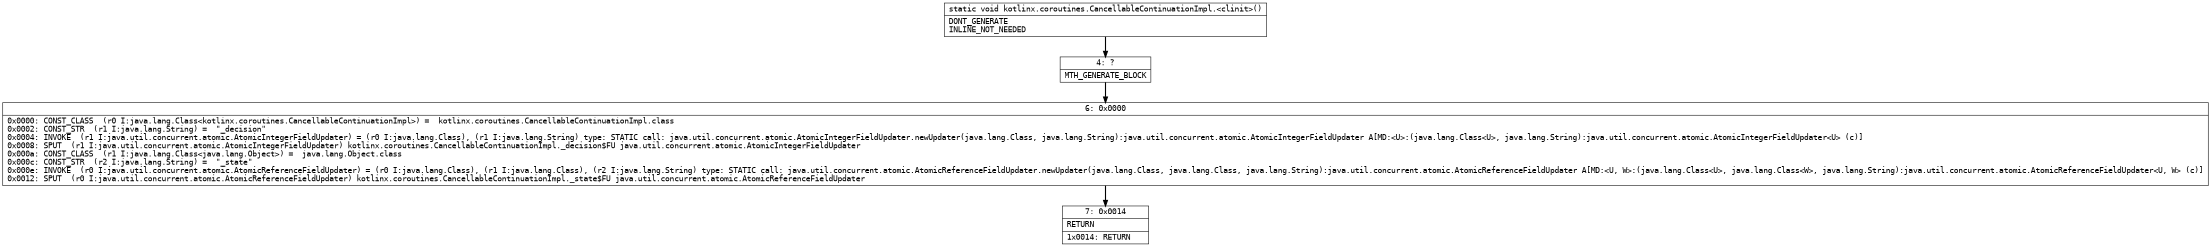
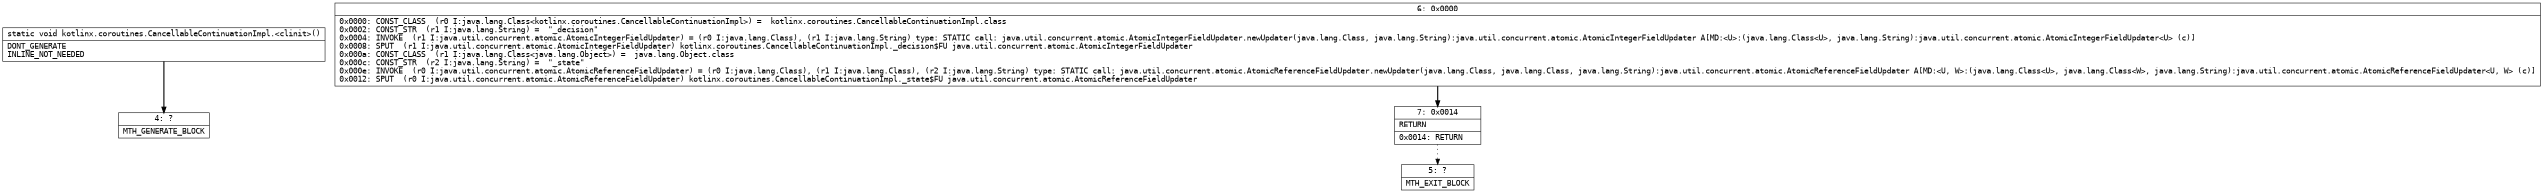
(1106, 90) -> none
none -> (1438, 177)
(1106, 237) -> (1438, 138)
